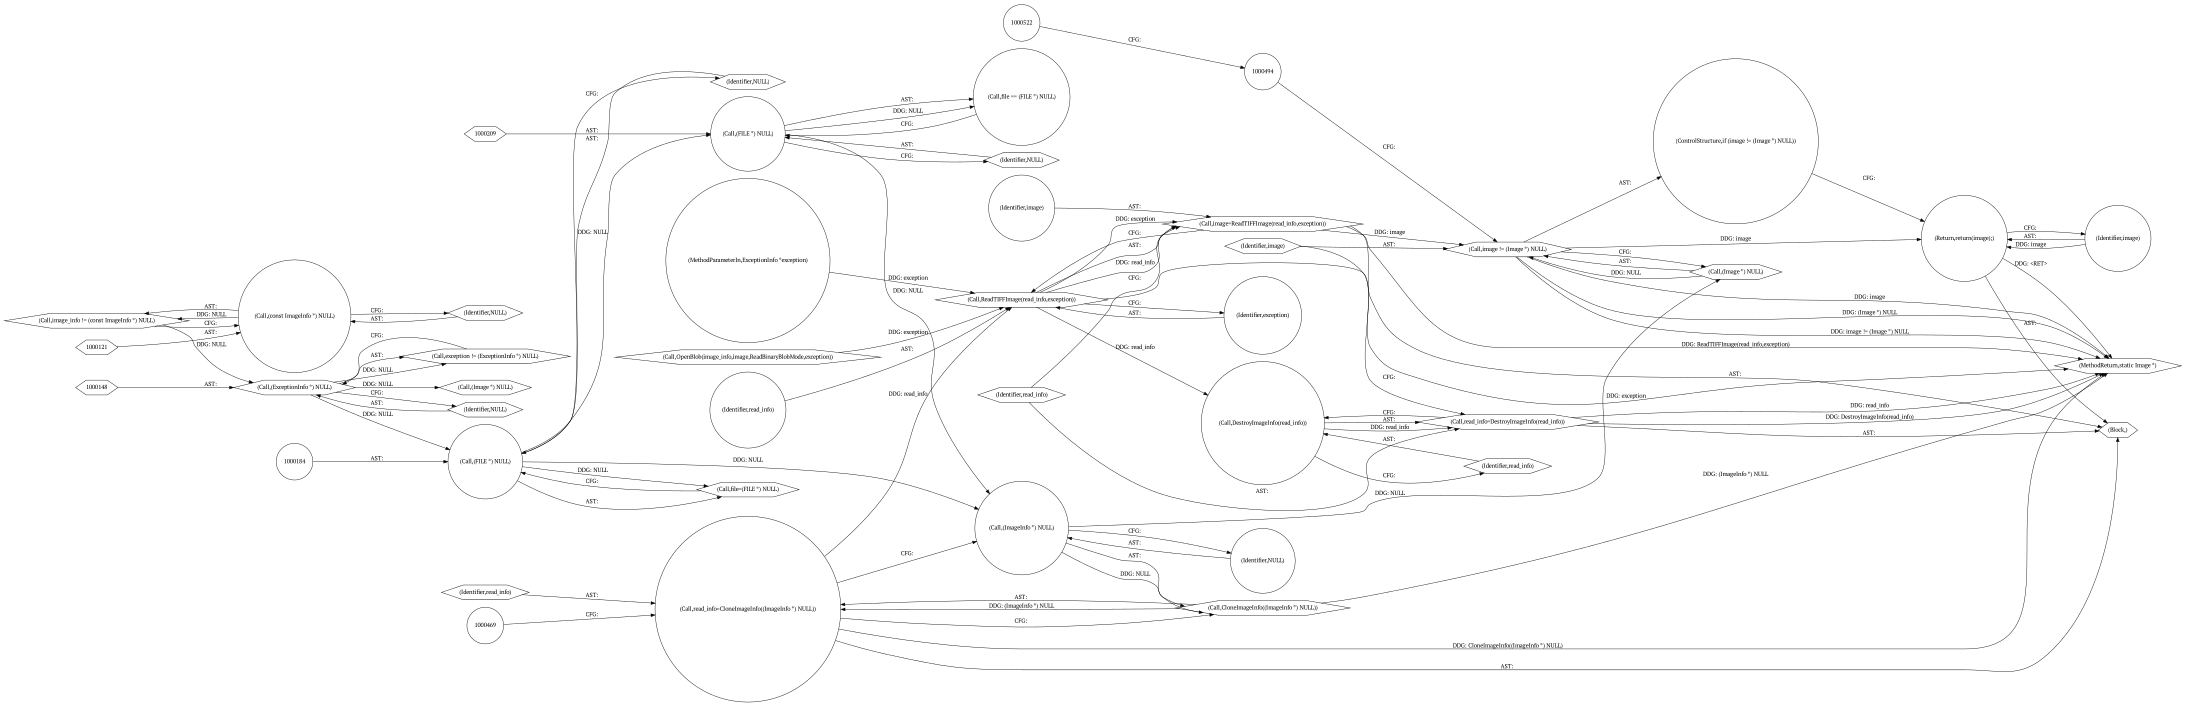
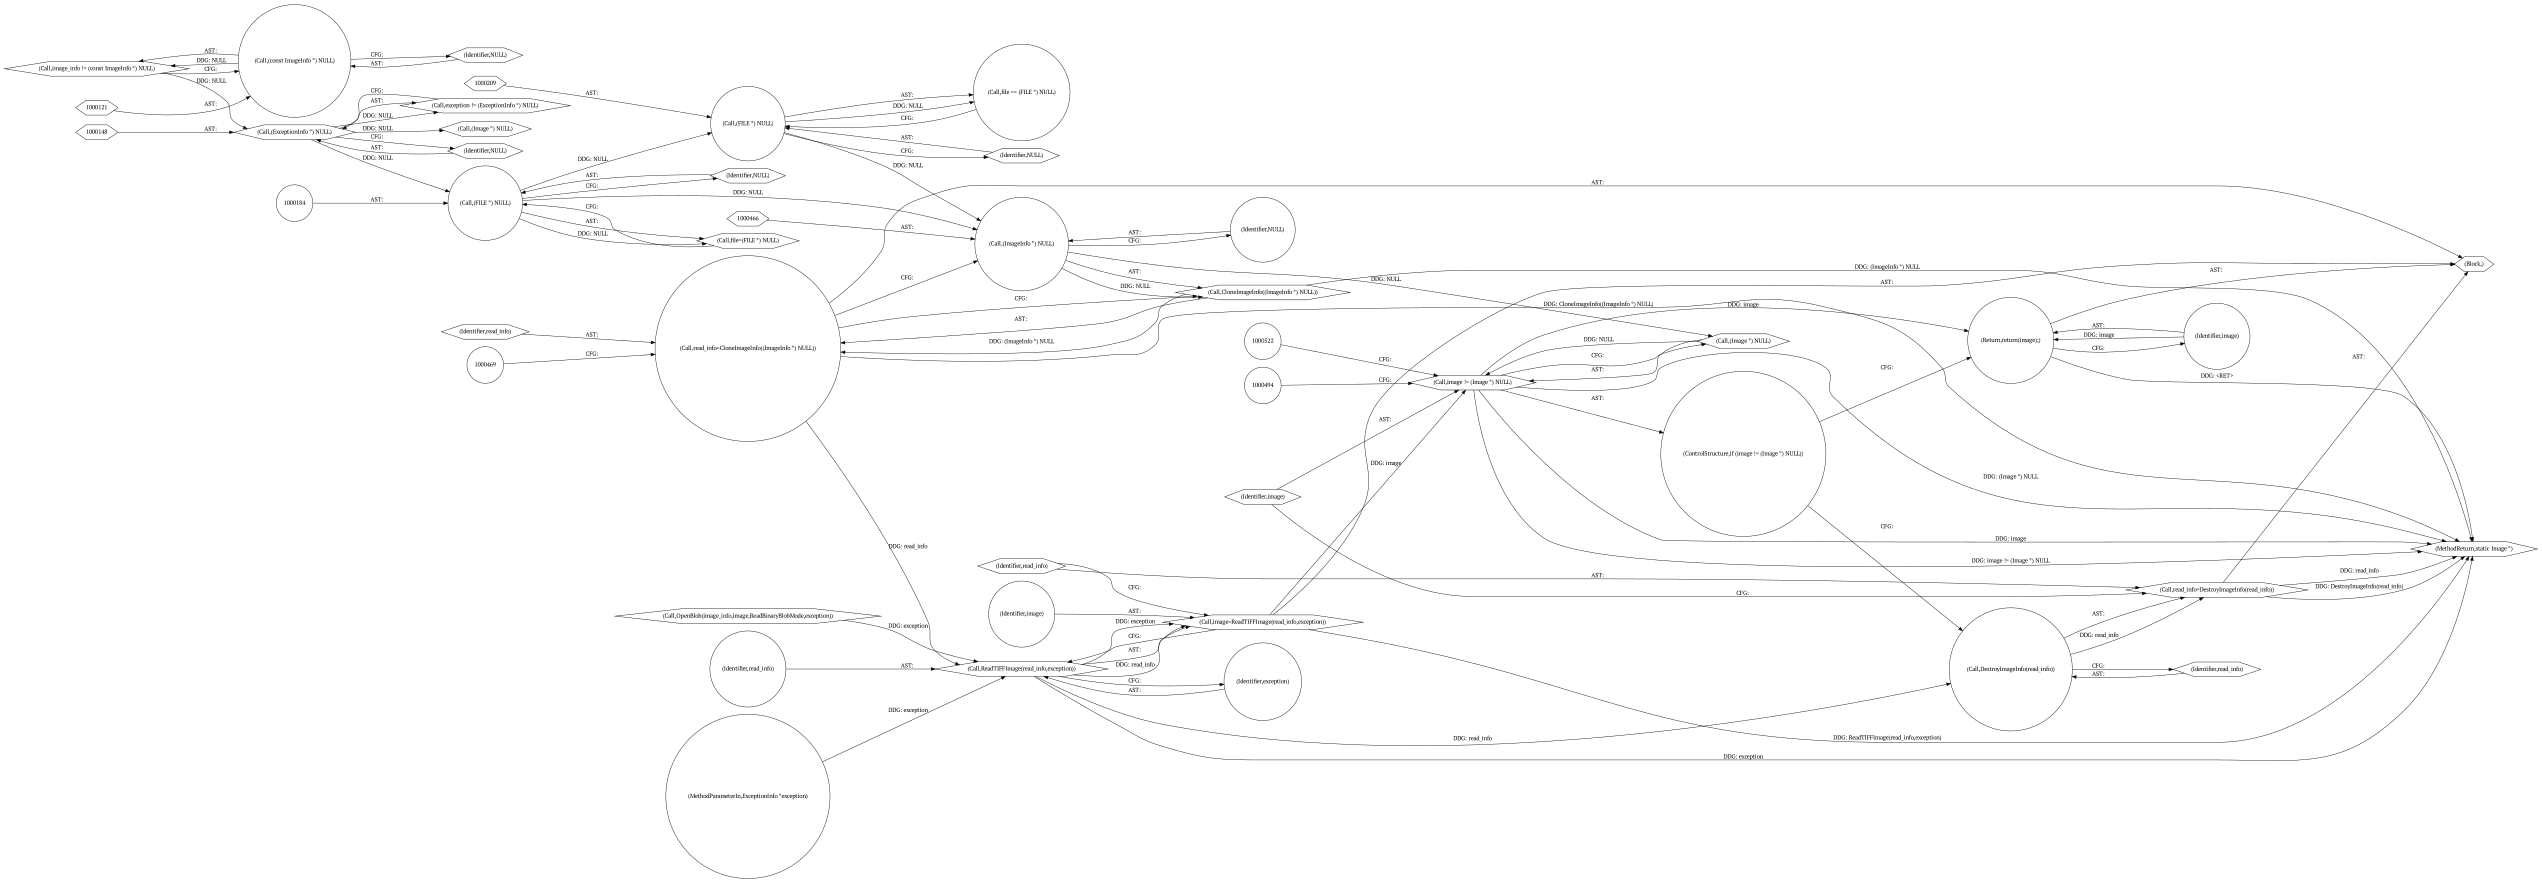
(1140, 47) -> (1357, 360)
none -> (748, 219)
(1386, 416) -> (1880, 564)
